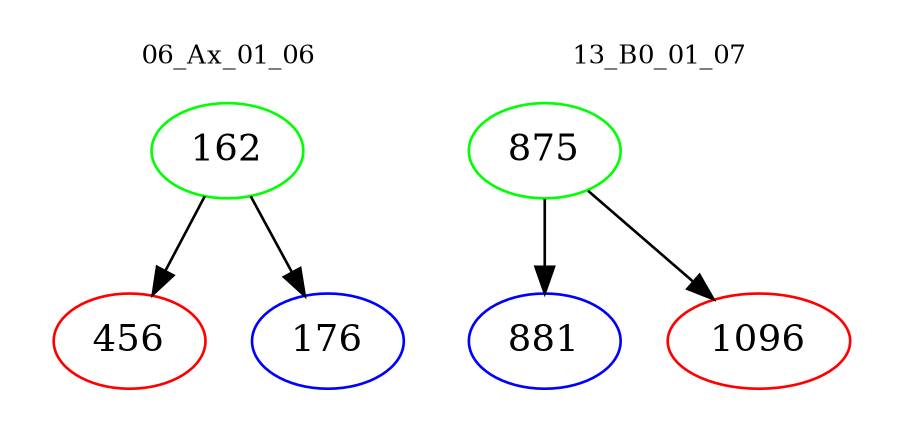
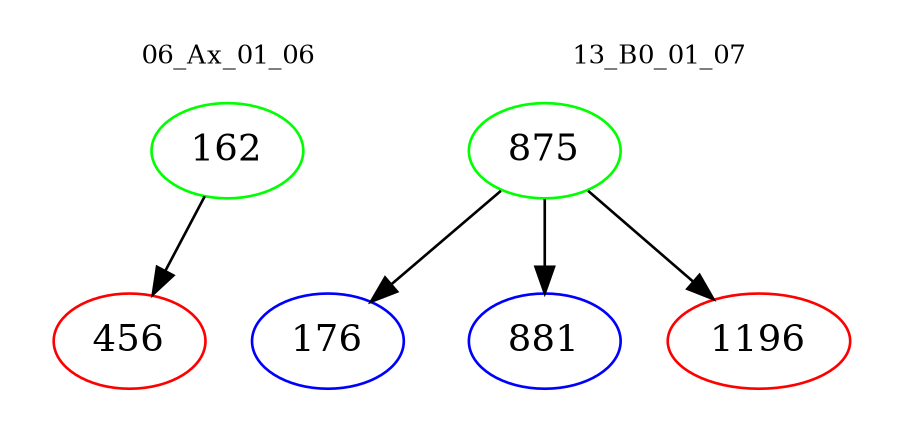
(271, 234) -> (465, 221)
(759, 341) -> (759, 341)
